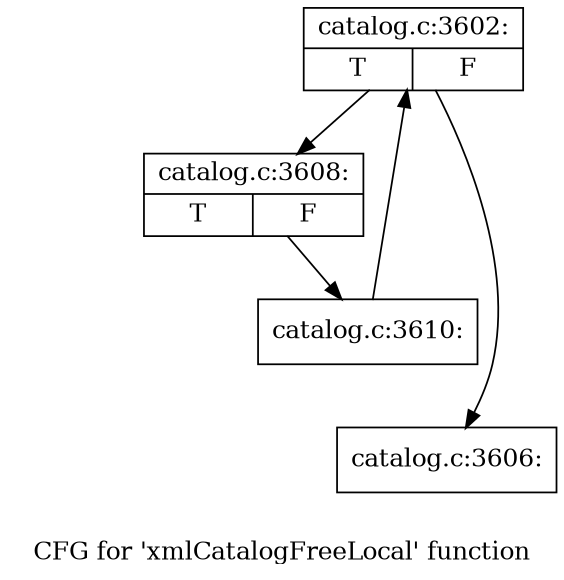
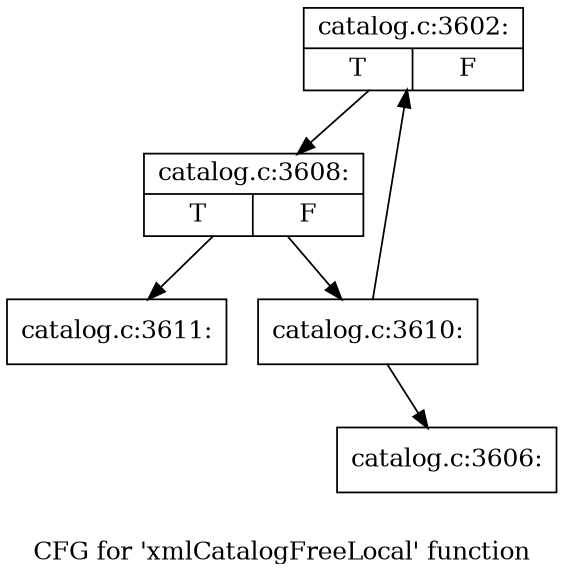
(492, 248) -> (403, 388)
none -> (117, 332)
